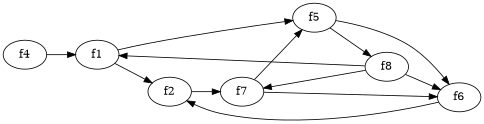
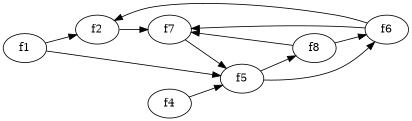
(57, 55) -> (202, 92)
(246, 61) -> none
(346, 94) -> (282, 26)
